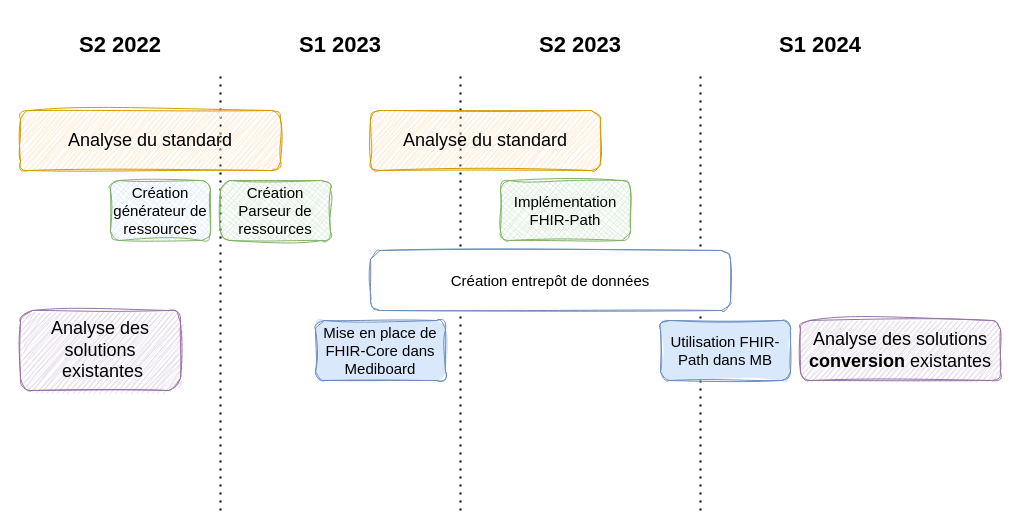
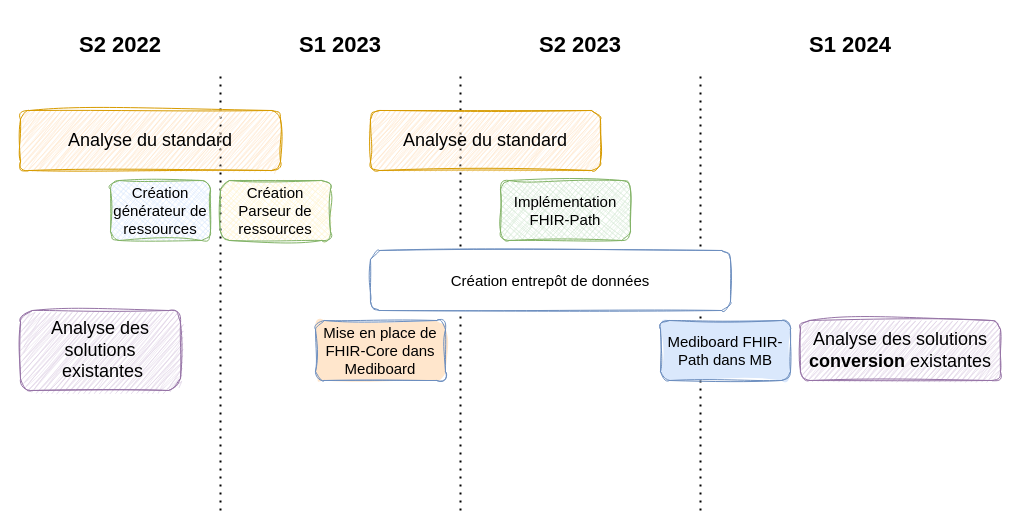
(821, 46) -> (851, 46)
(276, 211) -> (276, 211)
(381, 351) -> (381, 351)
(726, 351) -> (726, 351)
